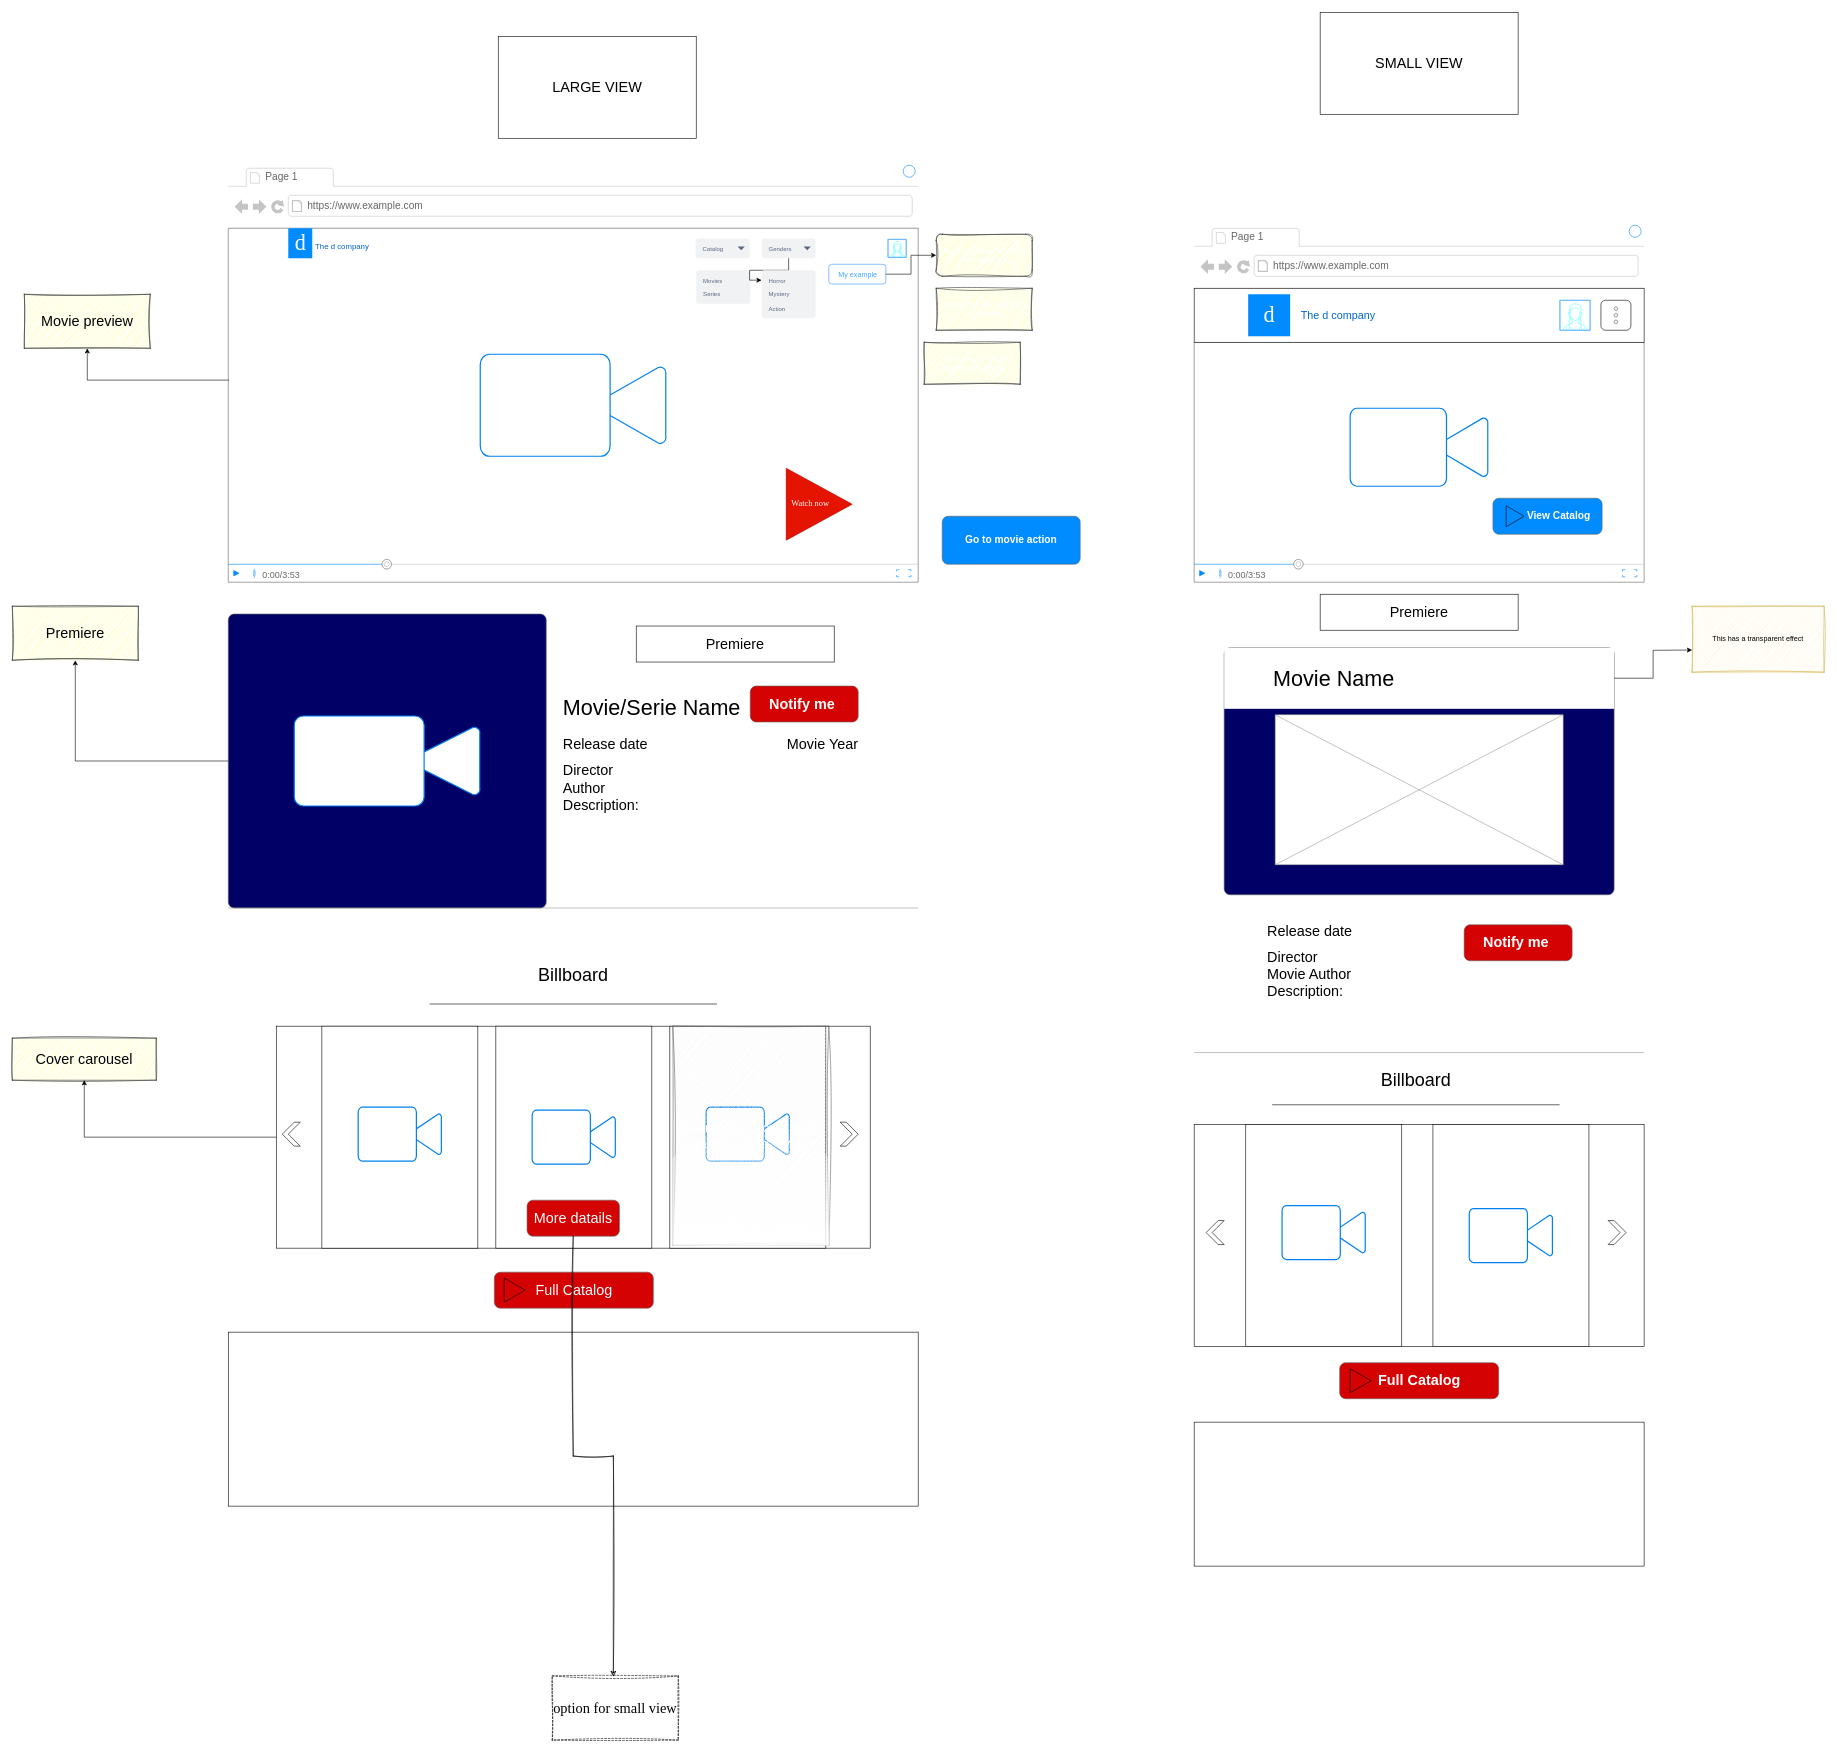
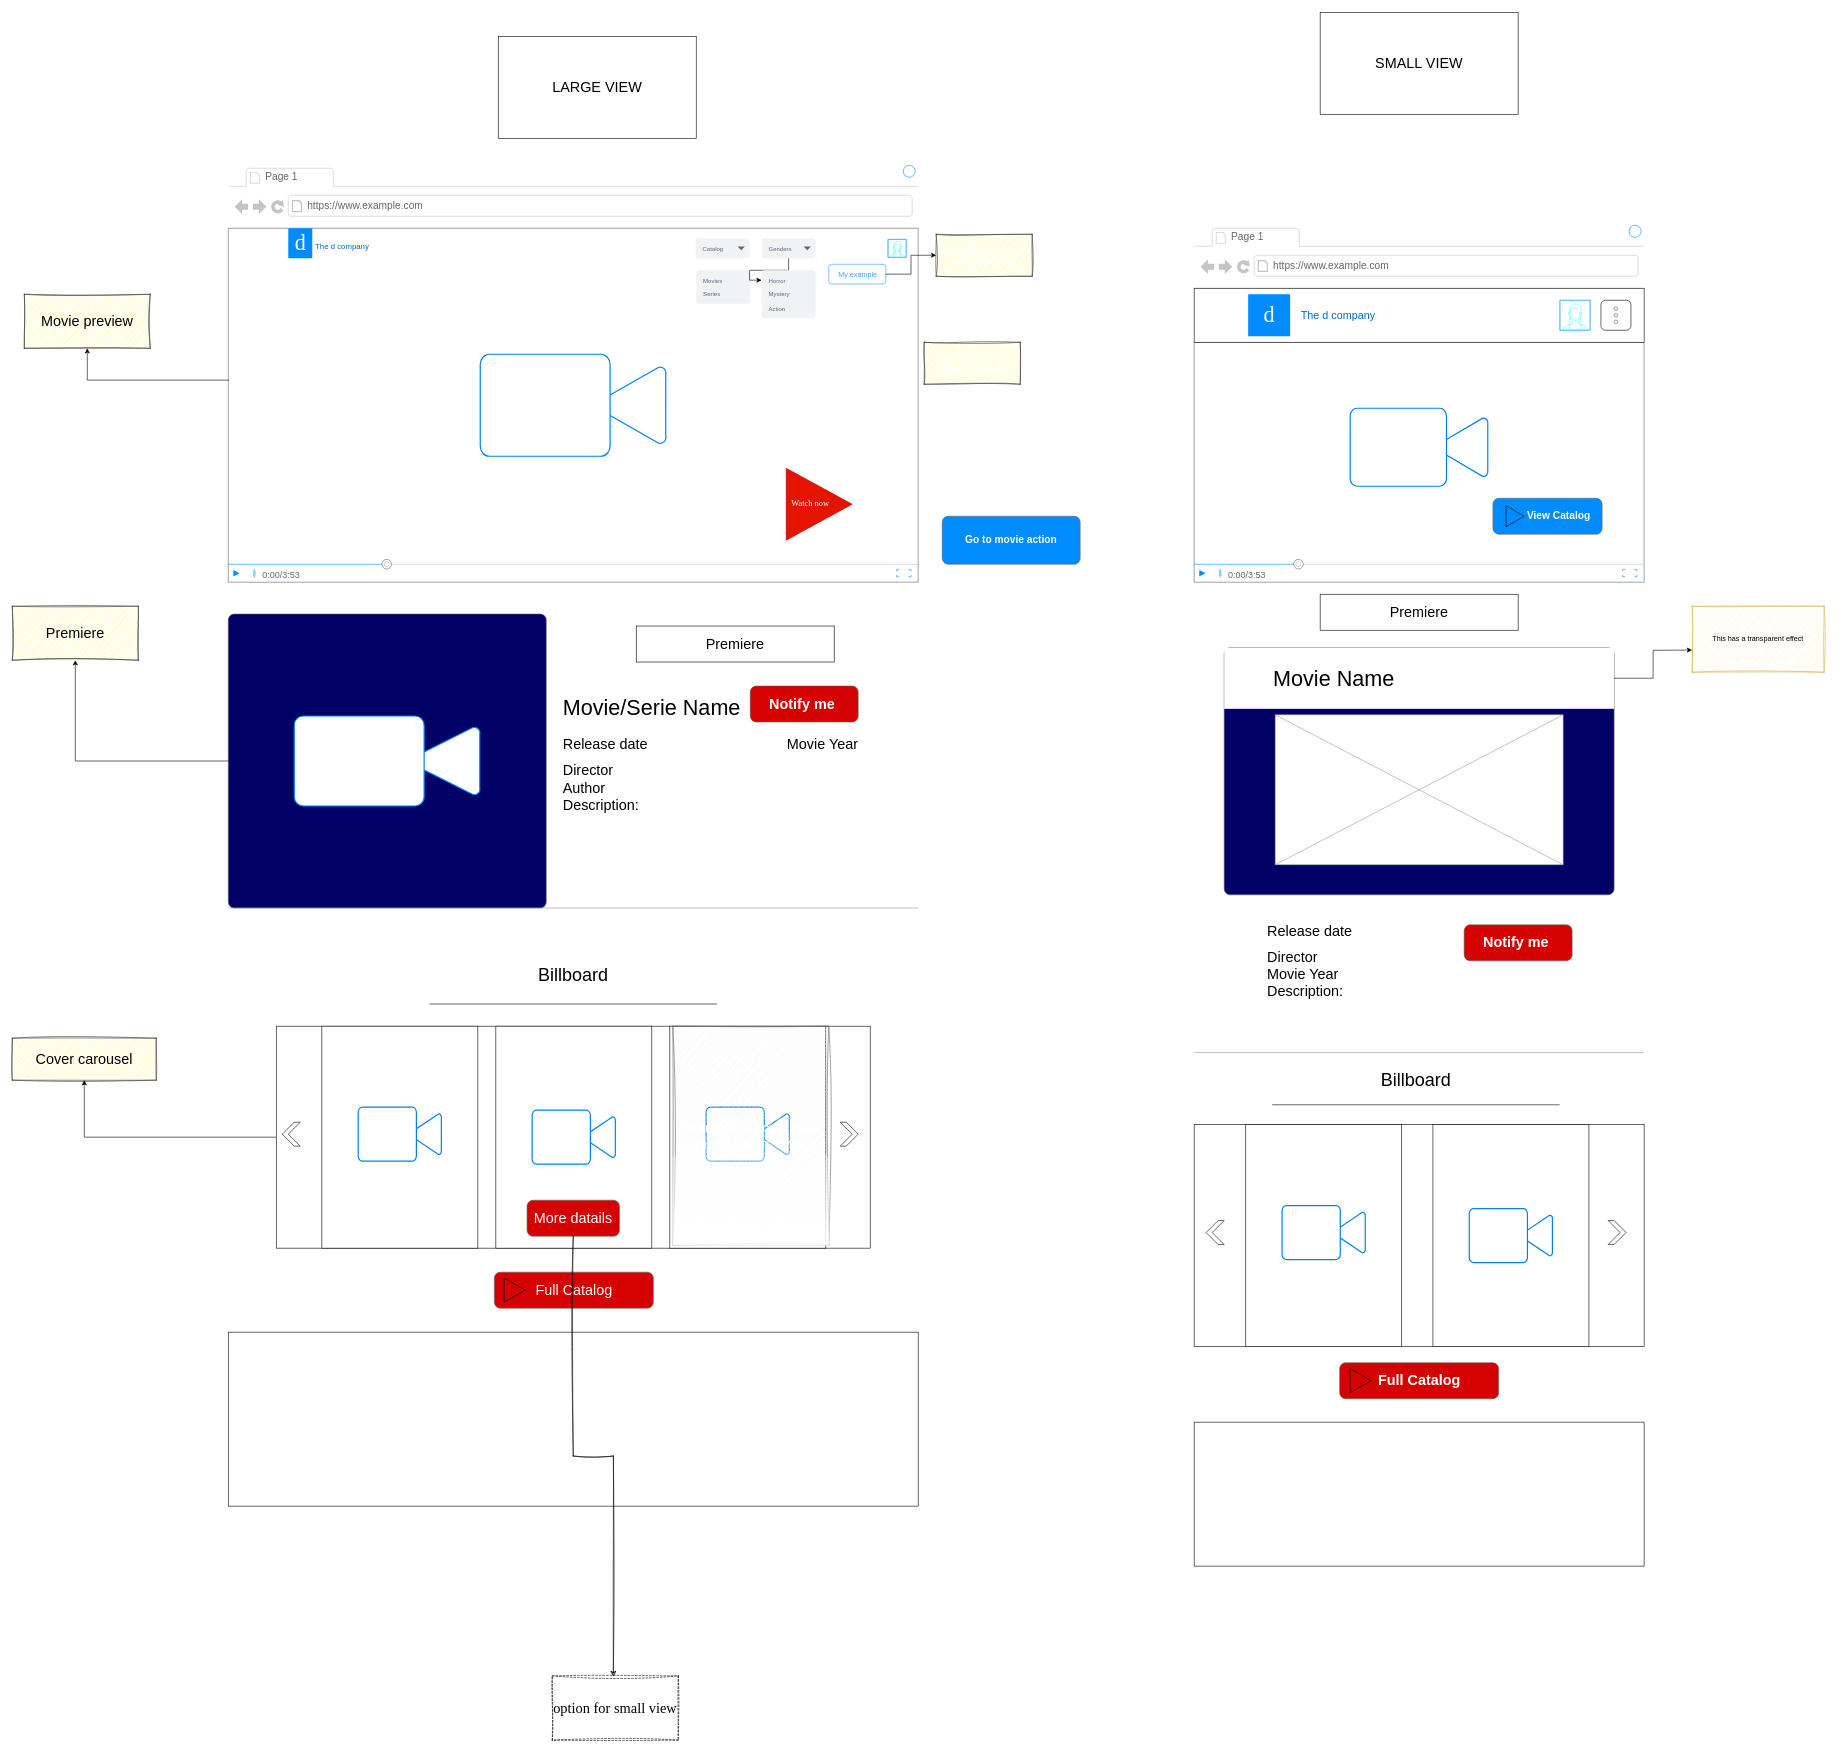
(984, 255) -> (984, 255)
(984, 309) -> none
(1290, 940) -> (1290, 940)
